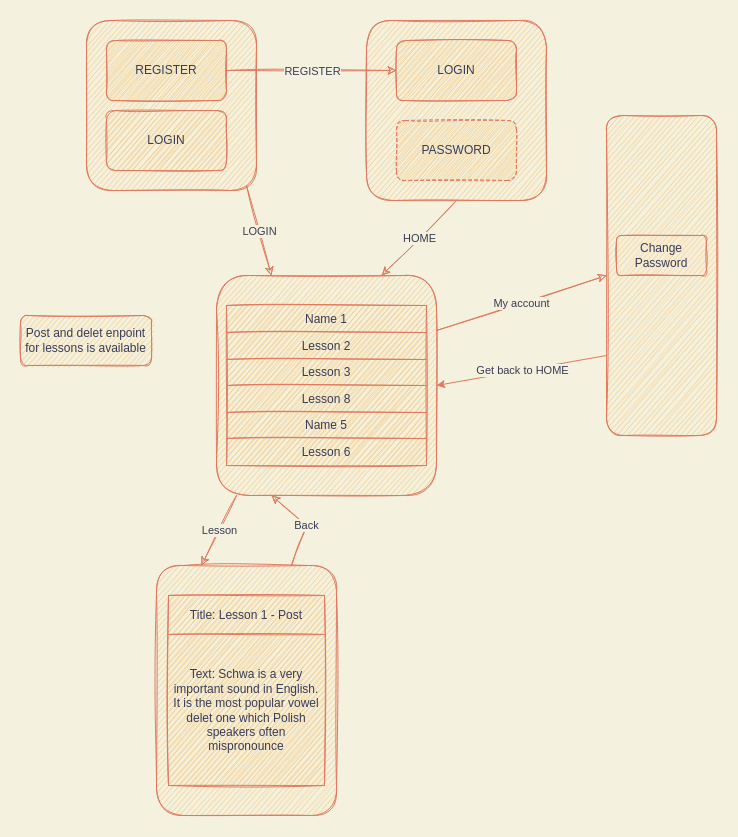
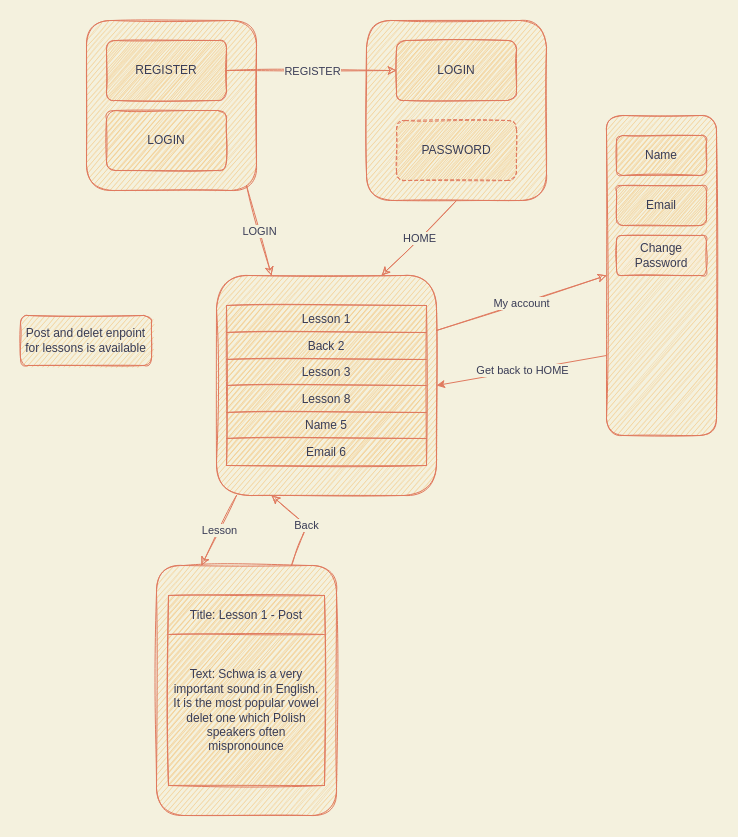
none -> (662, 156)
none -> (662, 206)
(327, 320) -> (327, 320)
(327, 347) -> (327, 347)
(327, 453) -> (327, 453)
